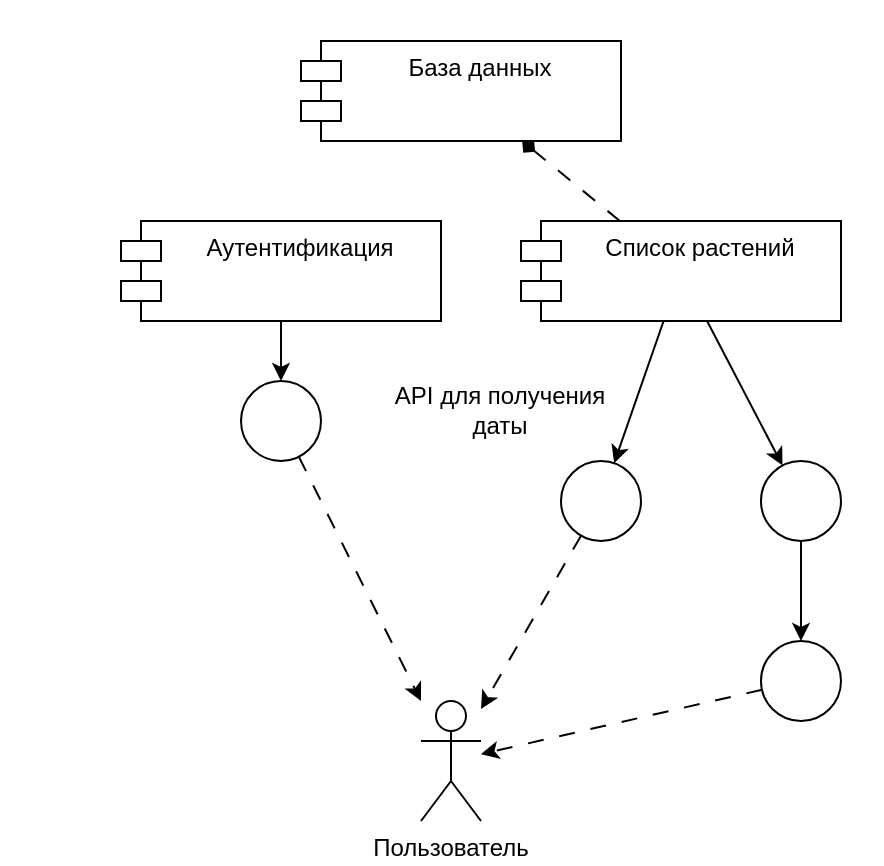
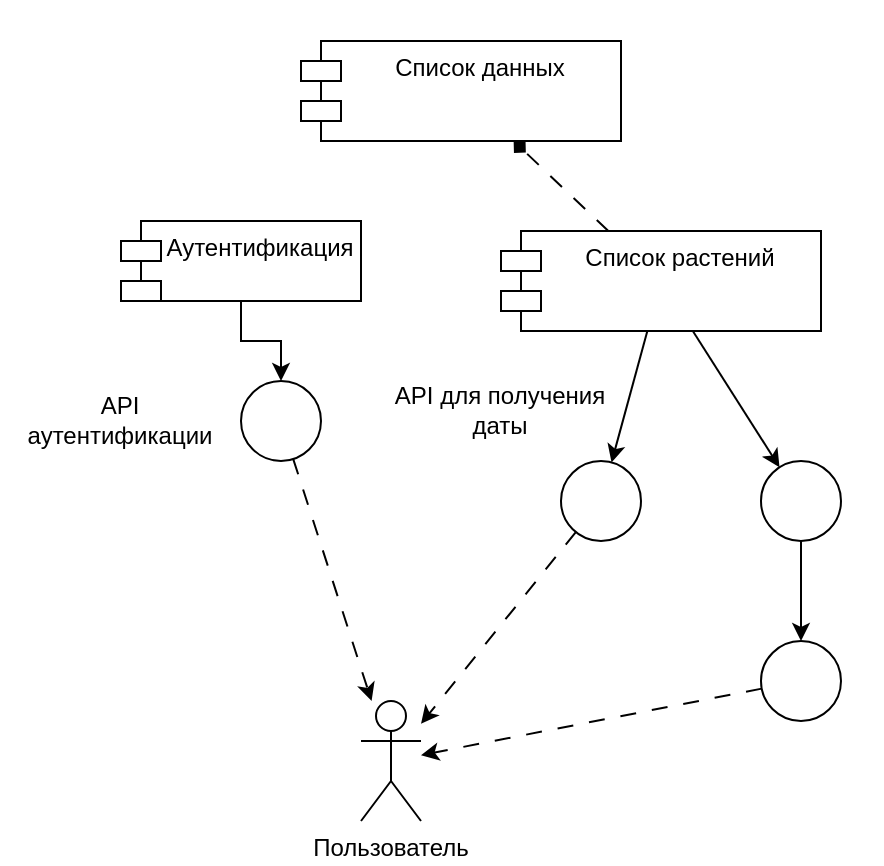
(481, 69) -> (481, 69)
(281, 271) -> (241, 261)
(681, 271) -> (661, 281)
none -> (121, 421)
(451, 761) -> (391, 761)
